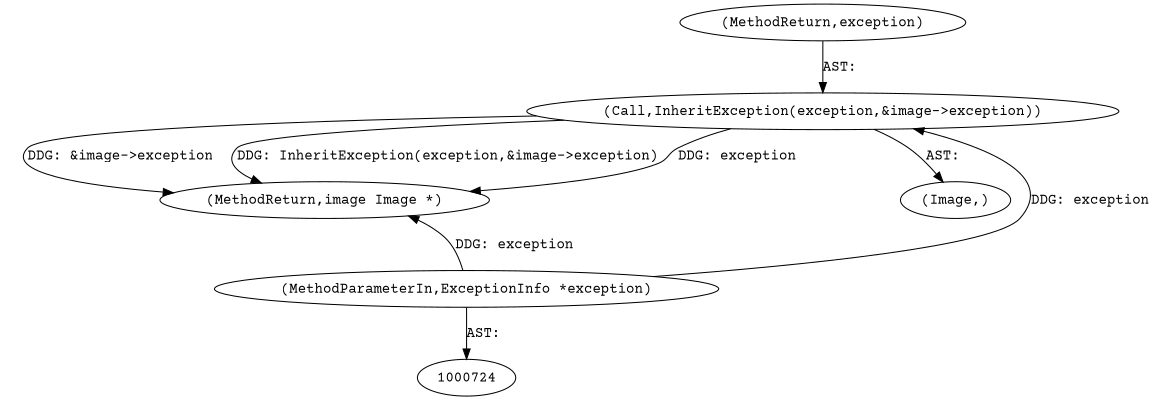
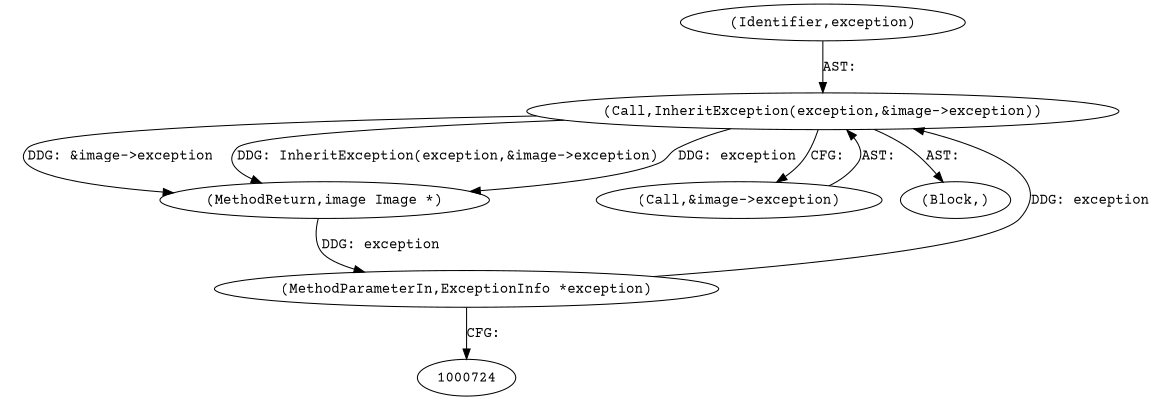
(823, 22) -> (823, 22)
none -> (739, 200)
(956, 200) -> (956, 200)
(447, 240) -> (322, 253)
(488, 333) -> (488, 333)
